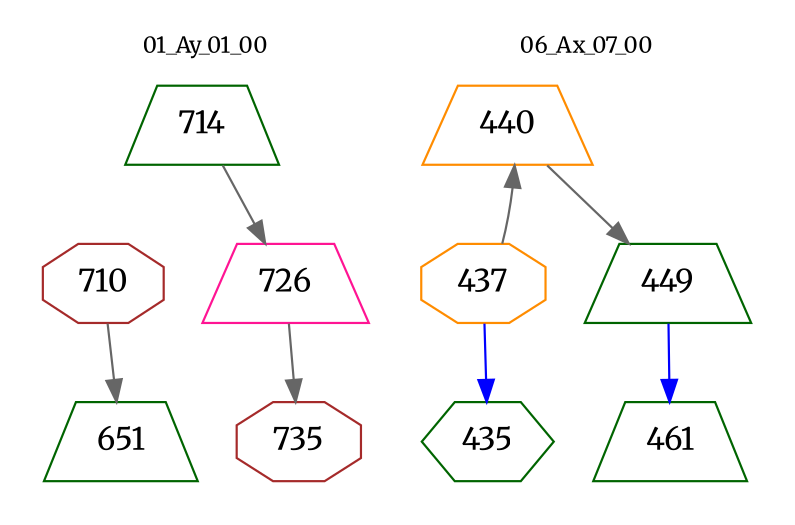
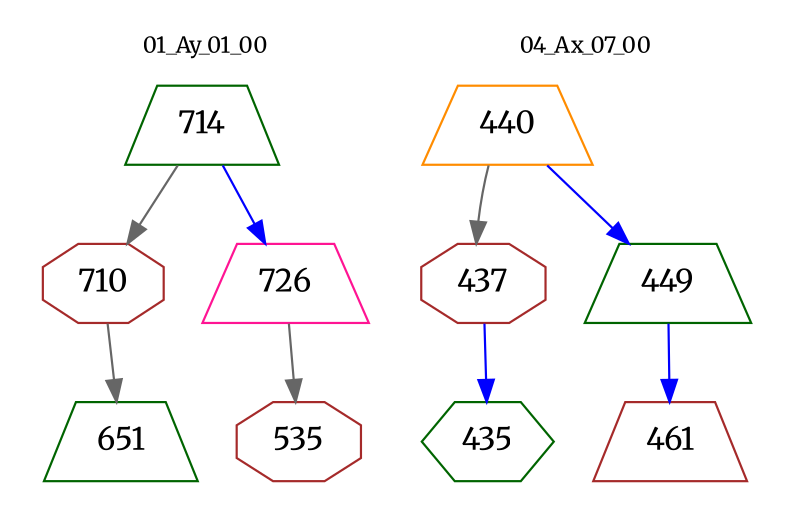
(587, 47) -> (587, 47)
none -> (159, 195)
(239, 195) -> (239, 195)
(580, 197) -> (580, 197)
(508, 216) -> (483, 193)
(483, 283) -> (483, 283)
(299, 442) -> (299, 442)
(670, 442) -> (670, 442)
